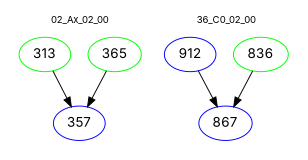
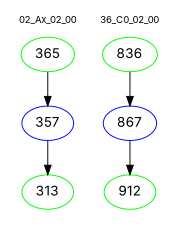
(190, 54) -> (130, 192)
(60, 85) -> (48, 153)
(206, 85) -> (130, 153)
